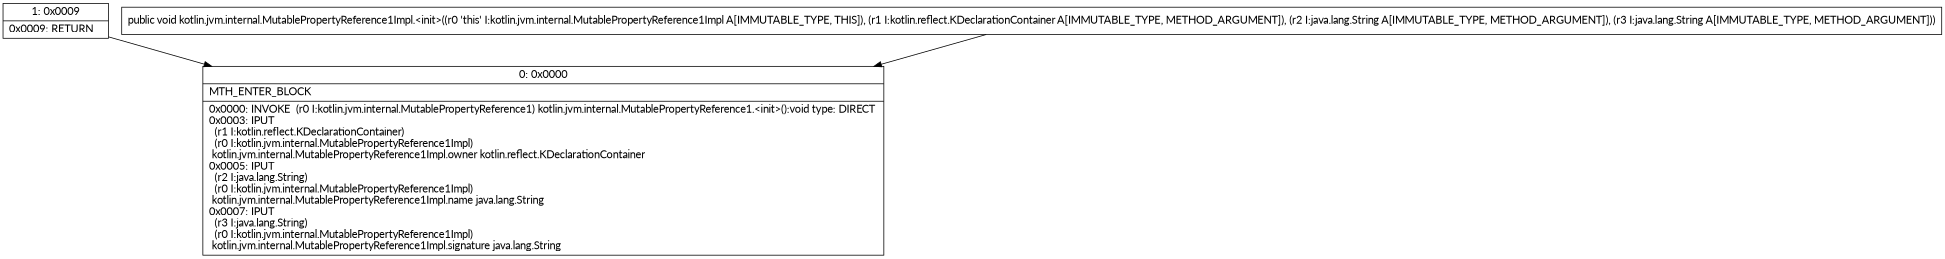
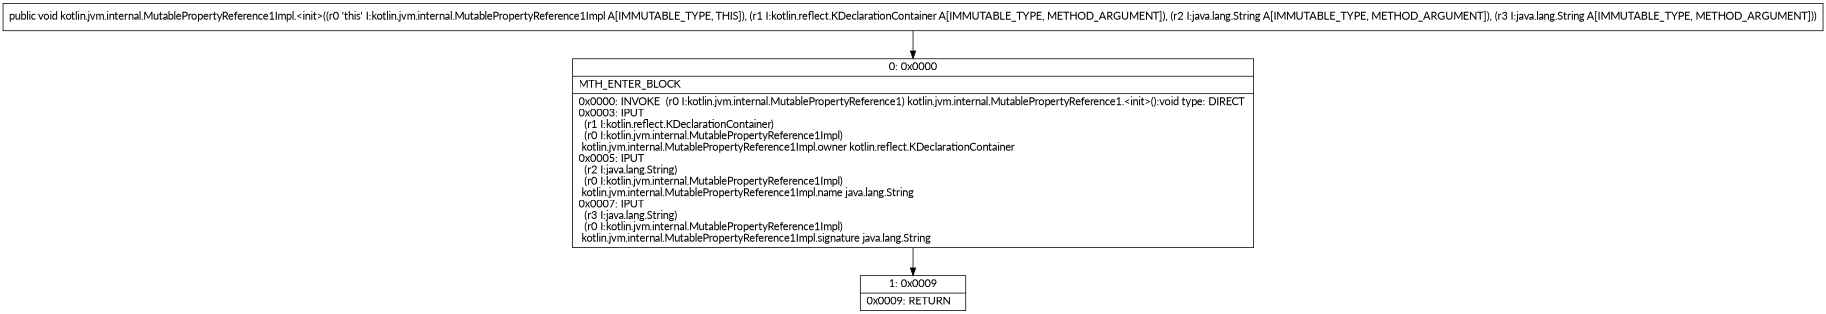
(156, 51) -> (913, 258)
